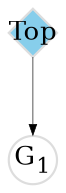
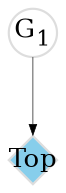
(33, 91) -> (33, 91)
